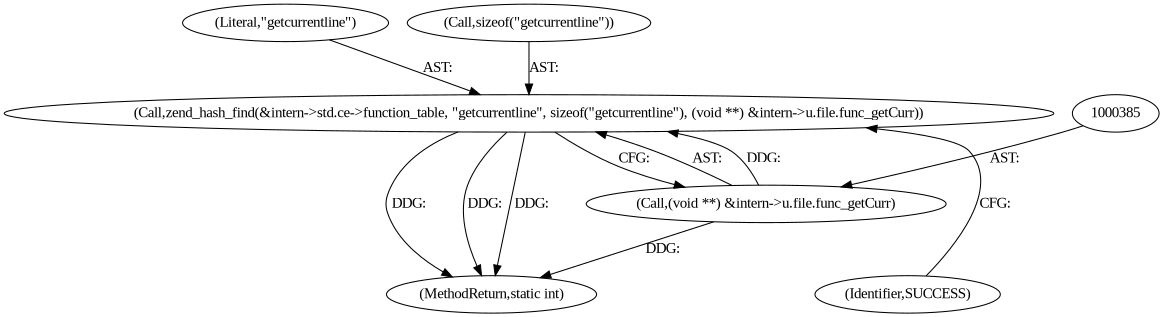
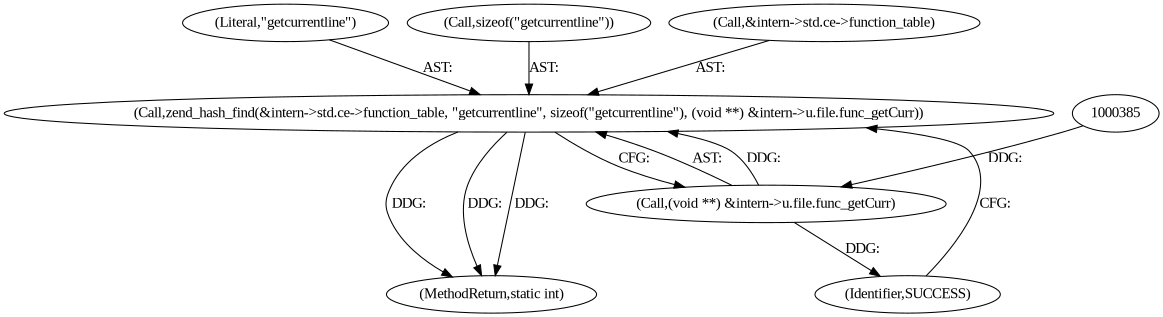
none -> (824, 23)
(1007, 159) -> (1007, 159)
(632, 248) -> (833, 247)
